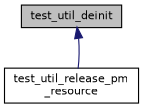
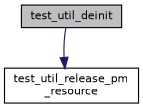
(79, 53) -> (64, 42)
